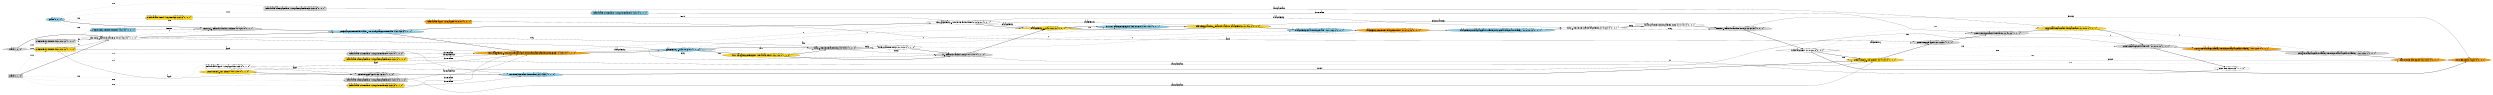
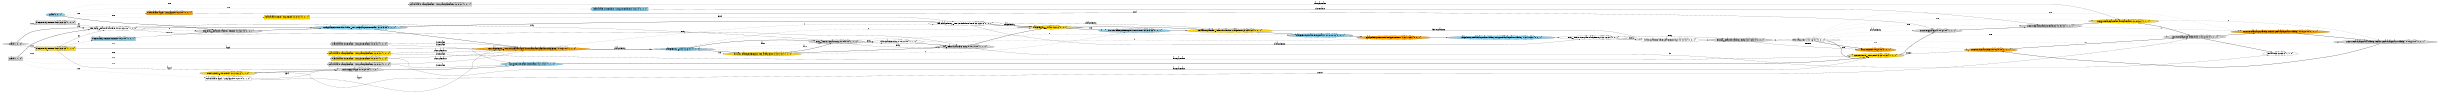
(2447, 60) -> (2087, 44)
